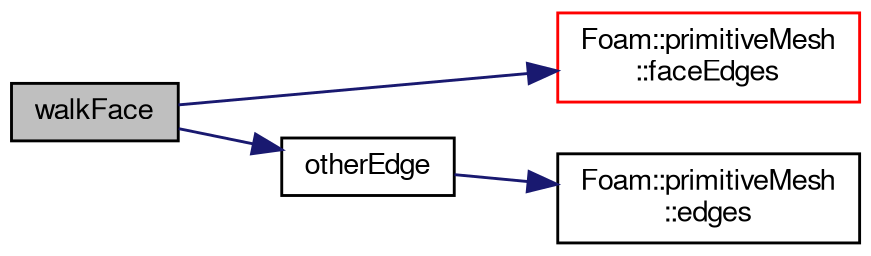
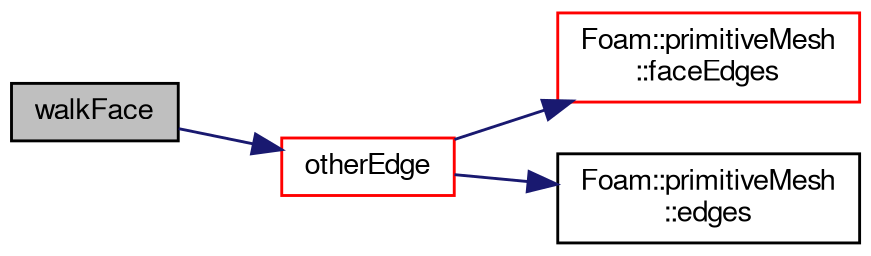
(353, 89) -> (500, 125)
(368, 167) -> (368, 167)
